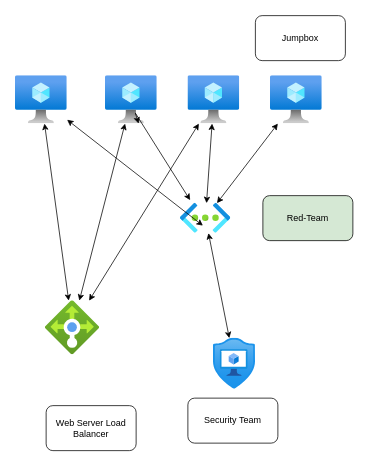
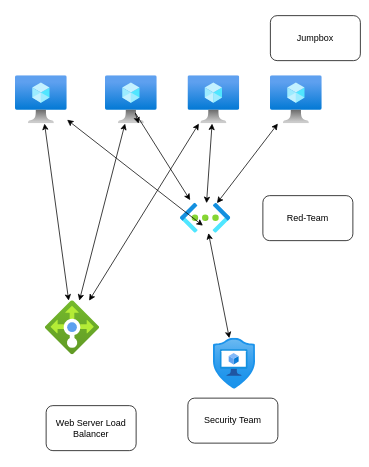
(300, 38) -> (315, 38)
(308, 218) -> (308, 218)
